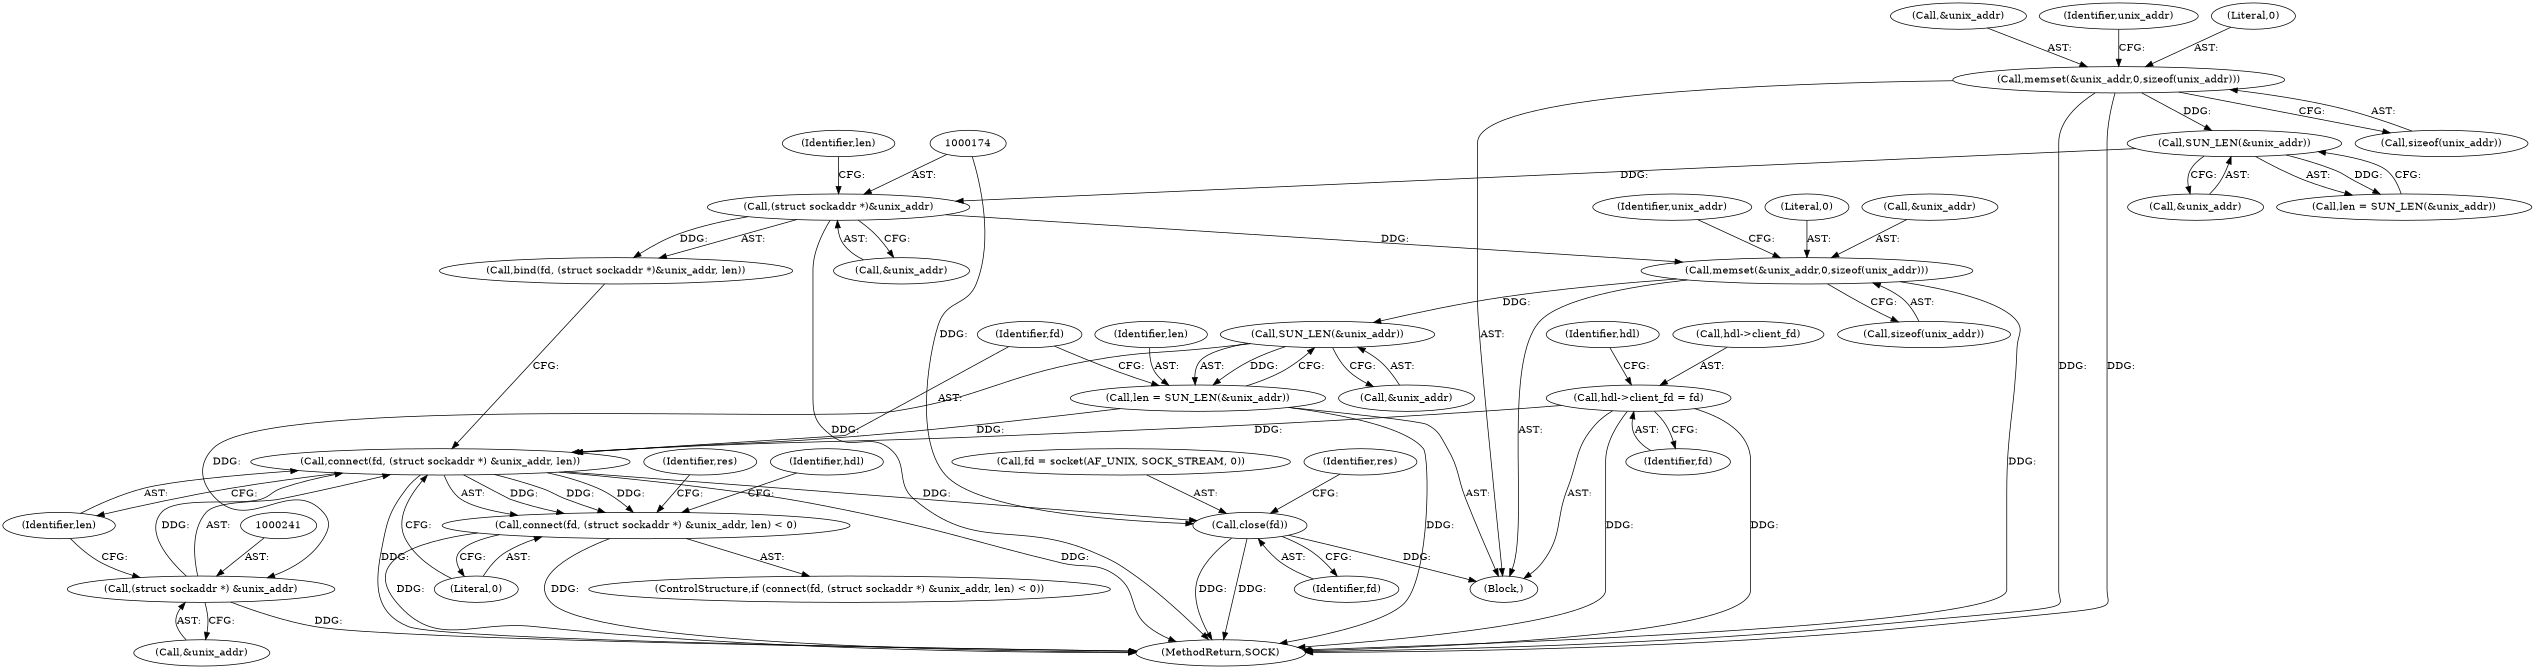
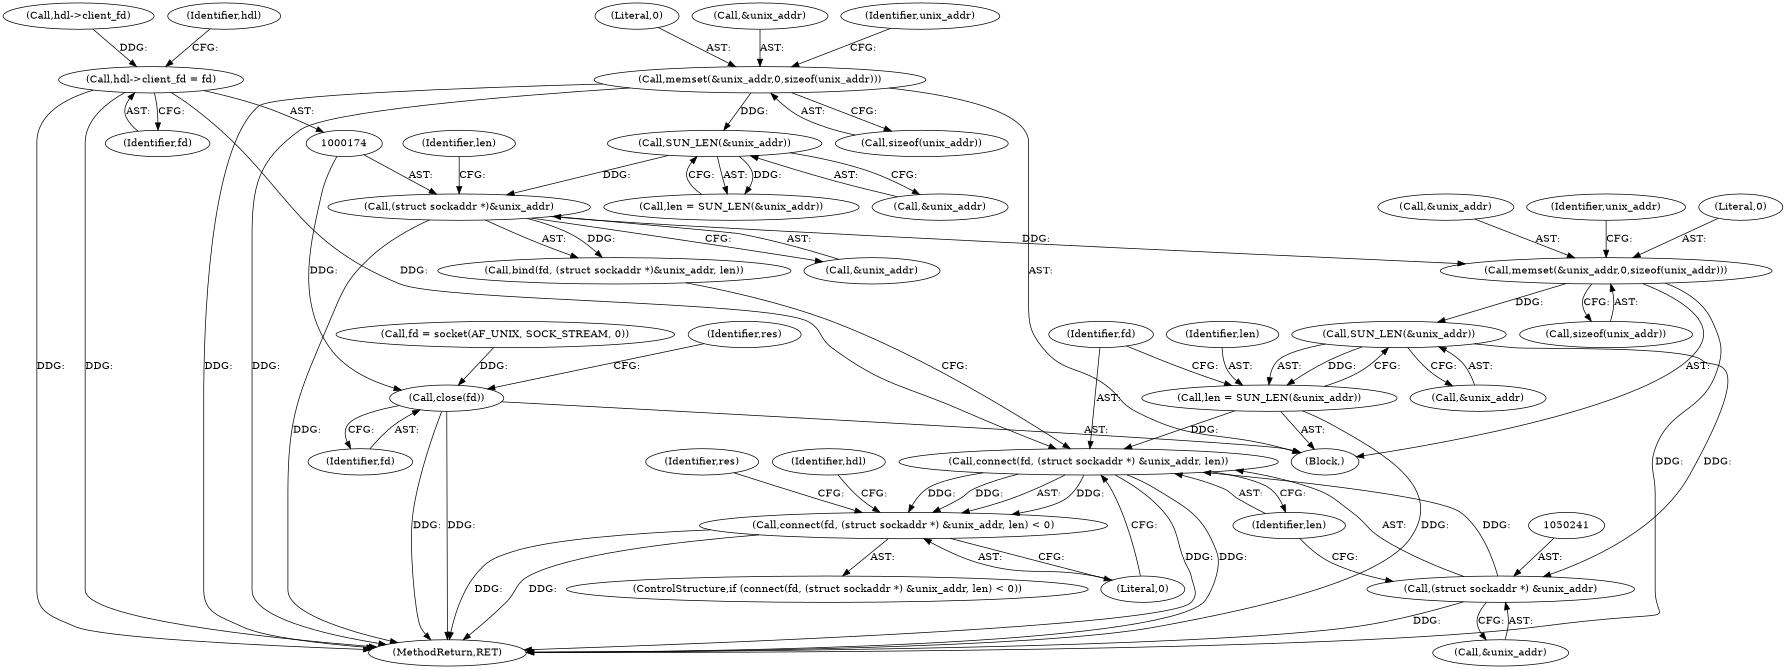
(1714, 366) -> (135, 48)
(1567, 490) -> (267, 108)
(1207, 494) -> (495, 366)
(877, 496) -> none
(279, 526) -> (1567, 526)
(1419, 557) -> (1098, 430)
(1221, 653) -> (447, 653)
